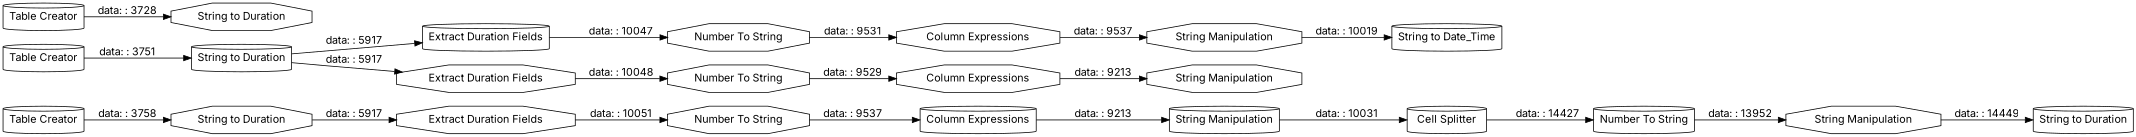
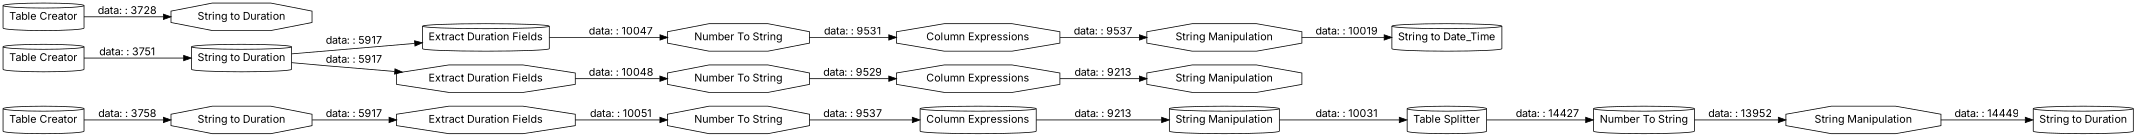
(1447, 120) -> (1447, 120)
